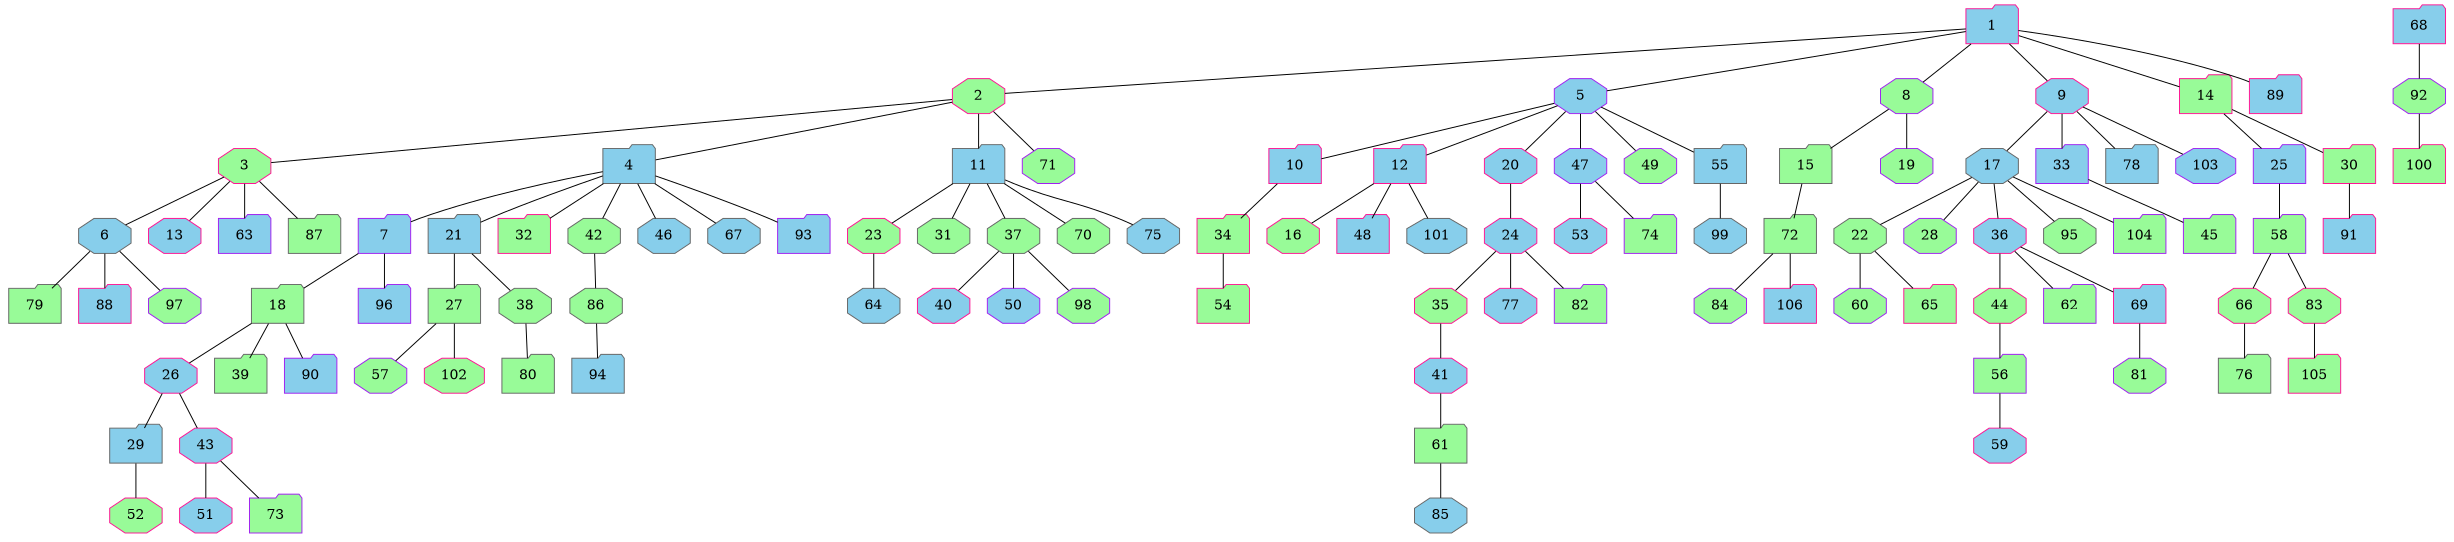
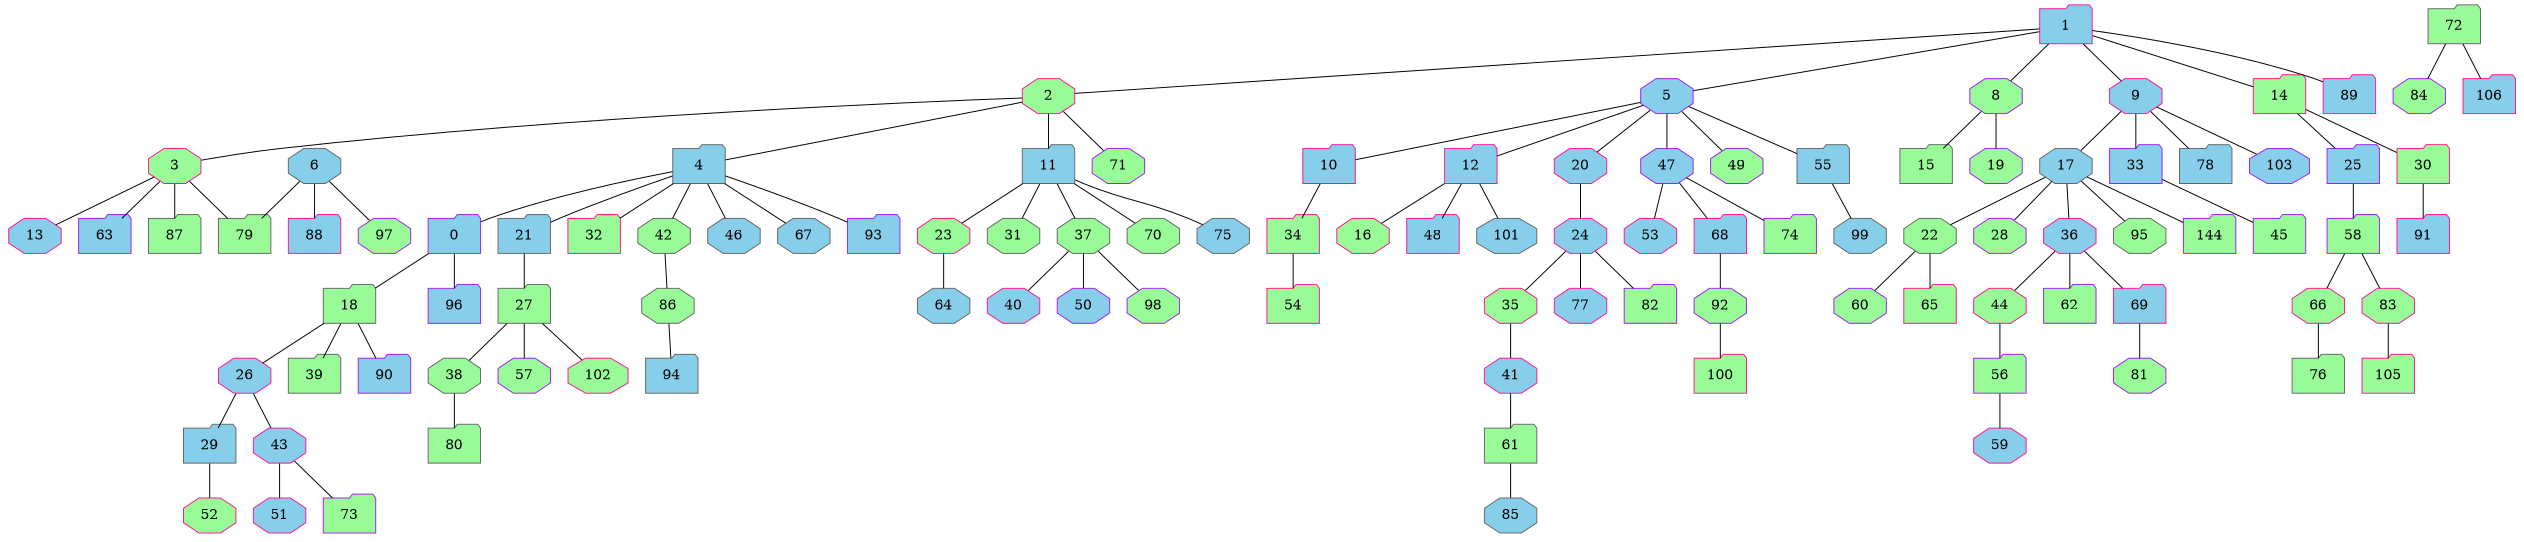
(175, 201) -> (209, 200)
none -> (1693, 201)
(1798, 201) -> none
(384, 236) -> (454, 236)
(2140, 236) -> (2210, 236)
(491, 272) -> (488, 342)
